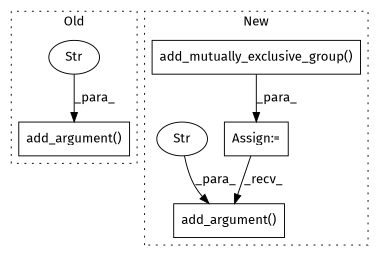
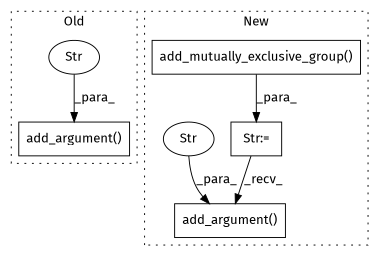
(256, 139) -> (256, 139)
